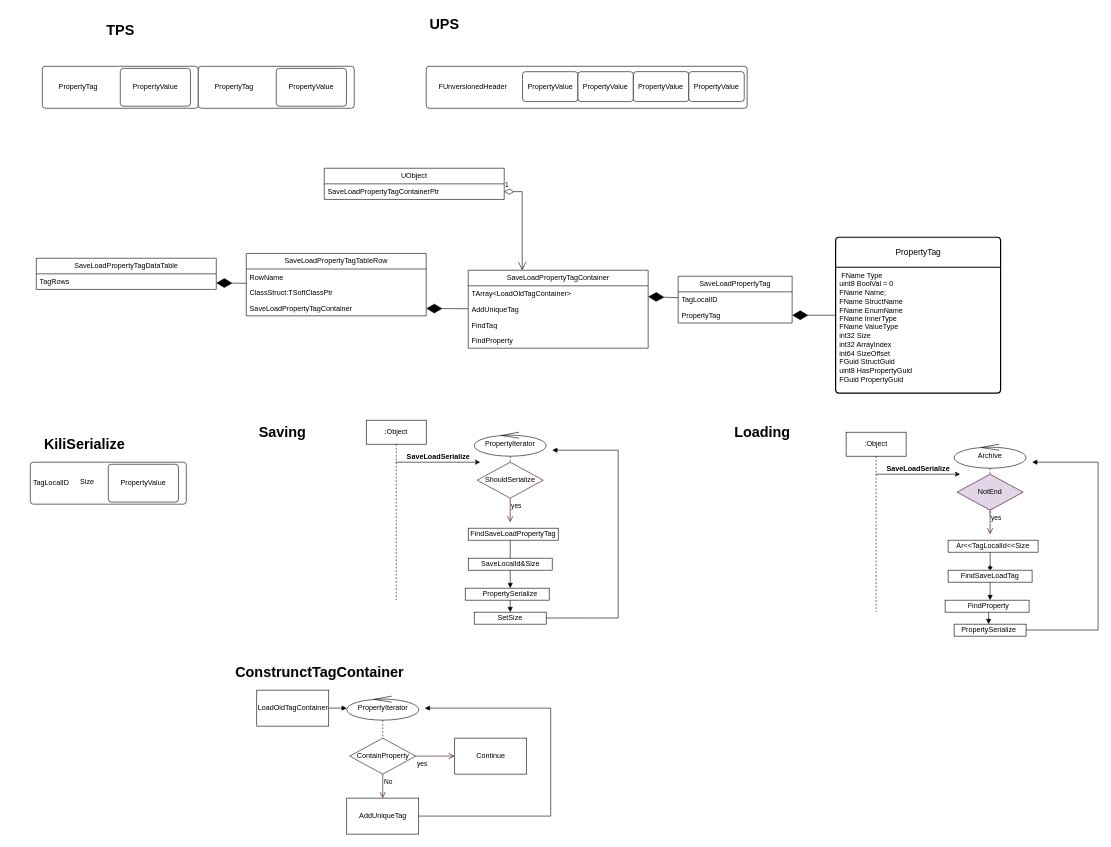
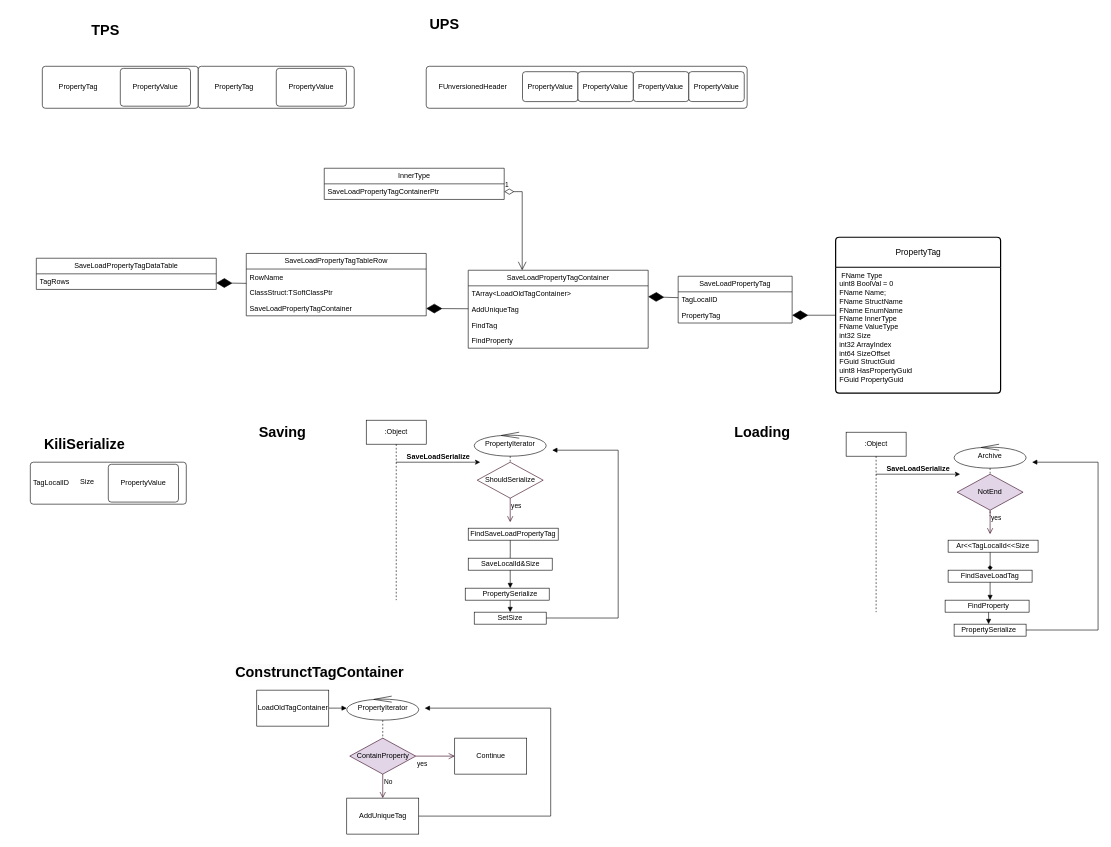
(120, 30) -> (105, 30)
(414, 176) -> (414, 176)
(383, 756) -> (383, 756)
